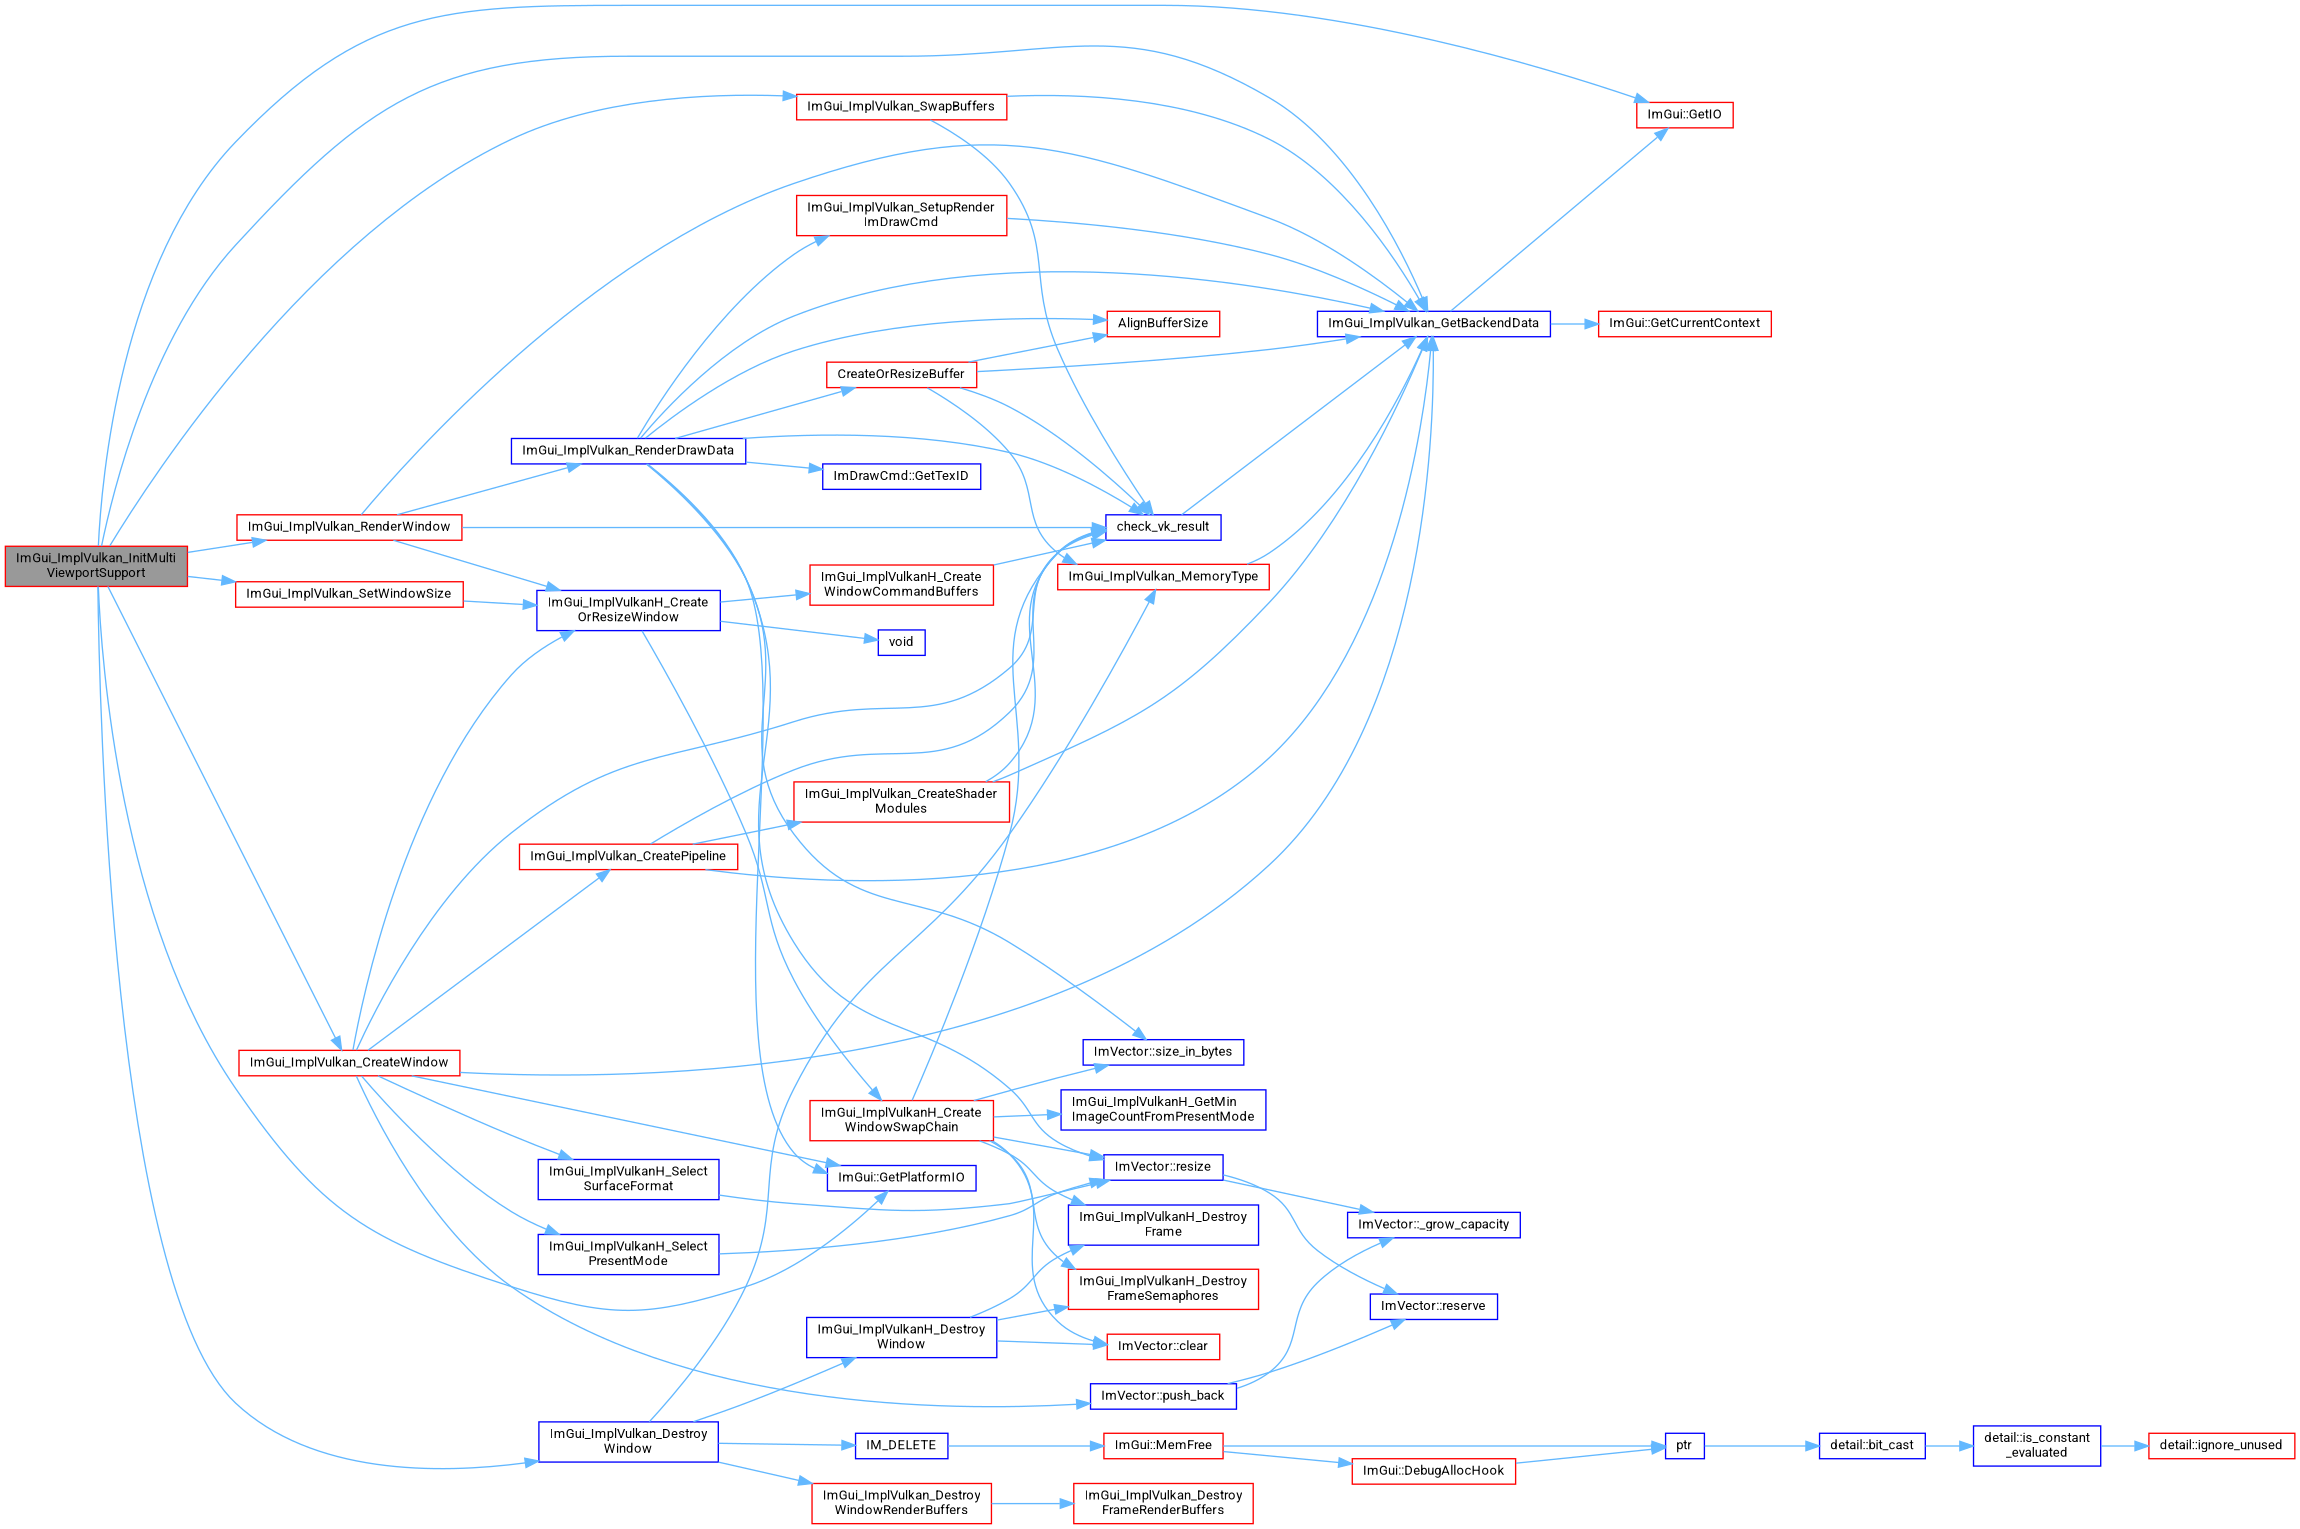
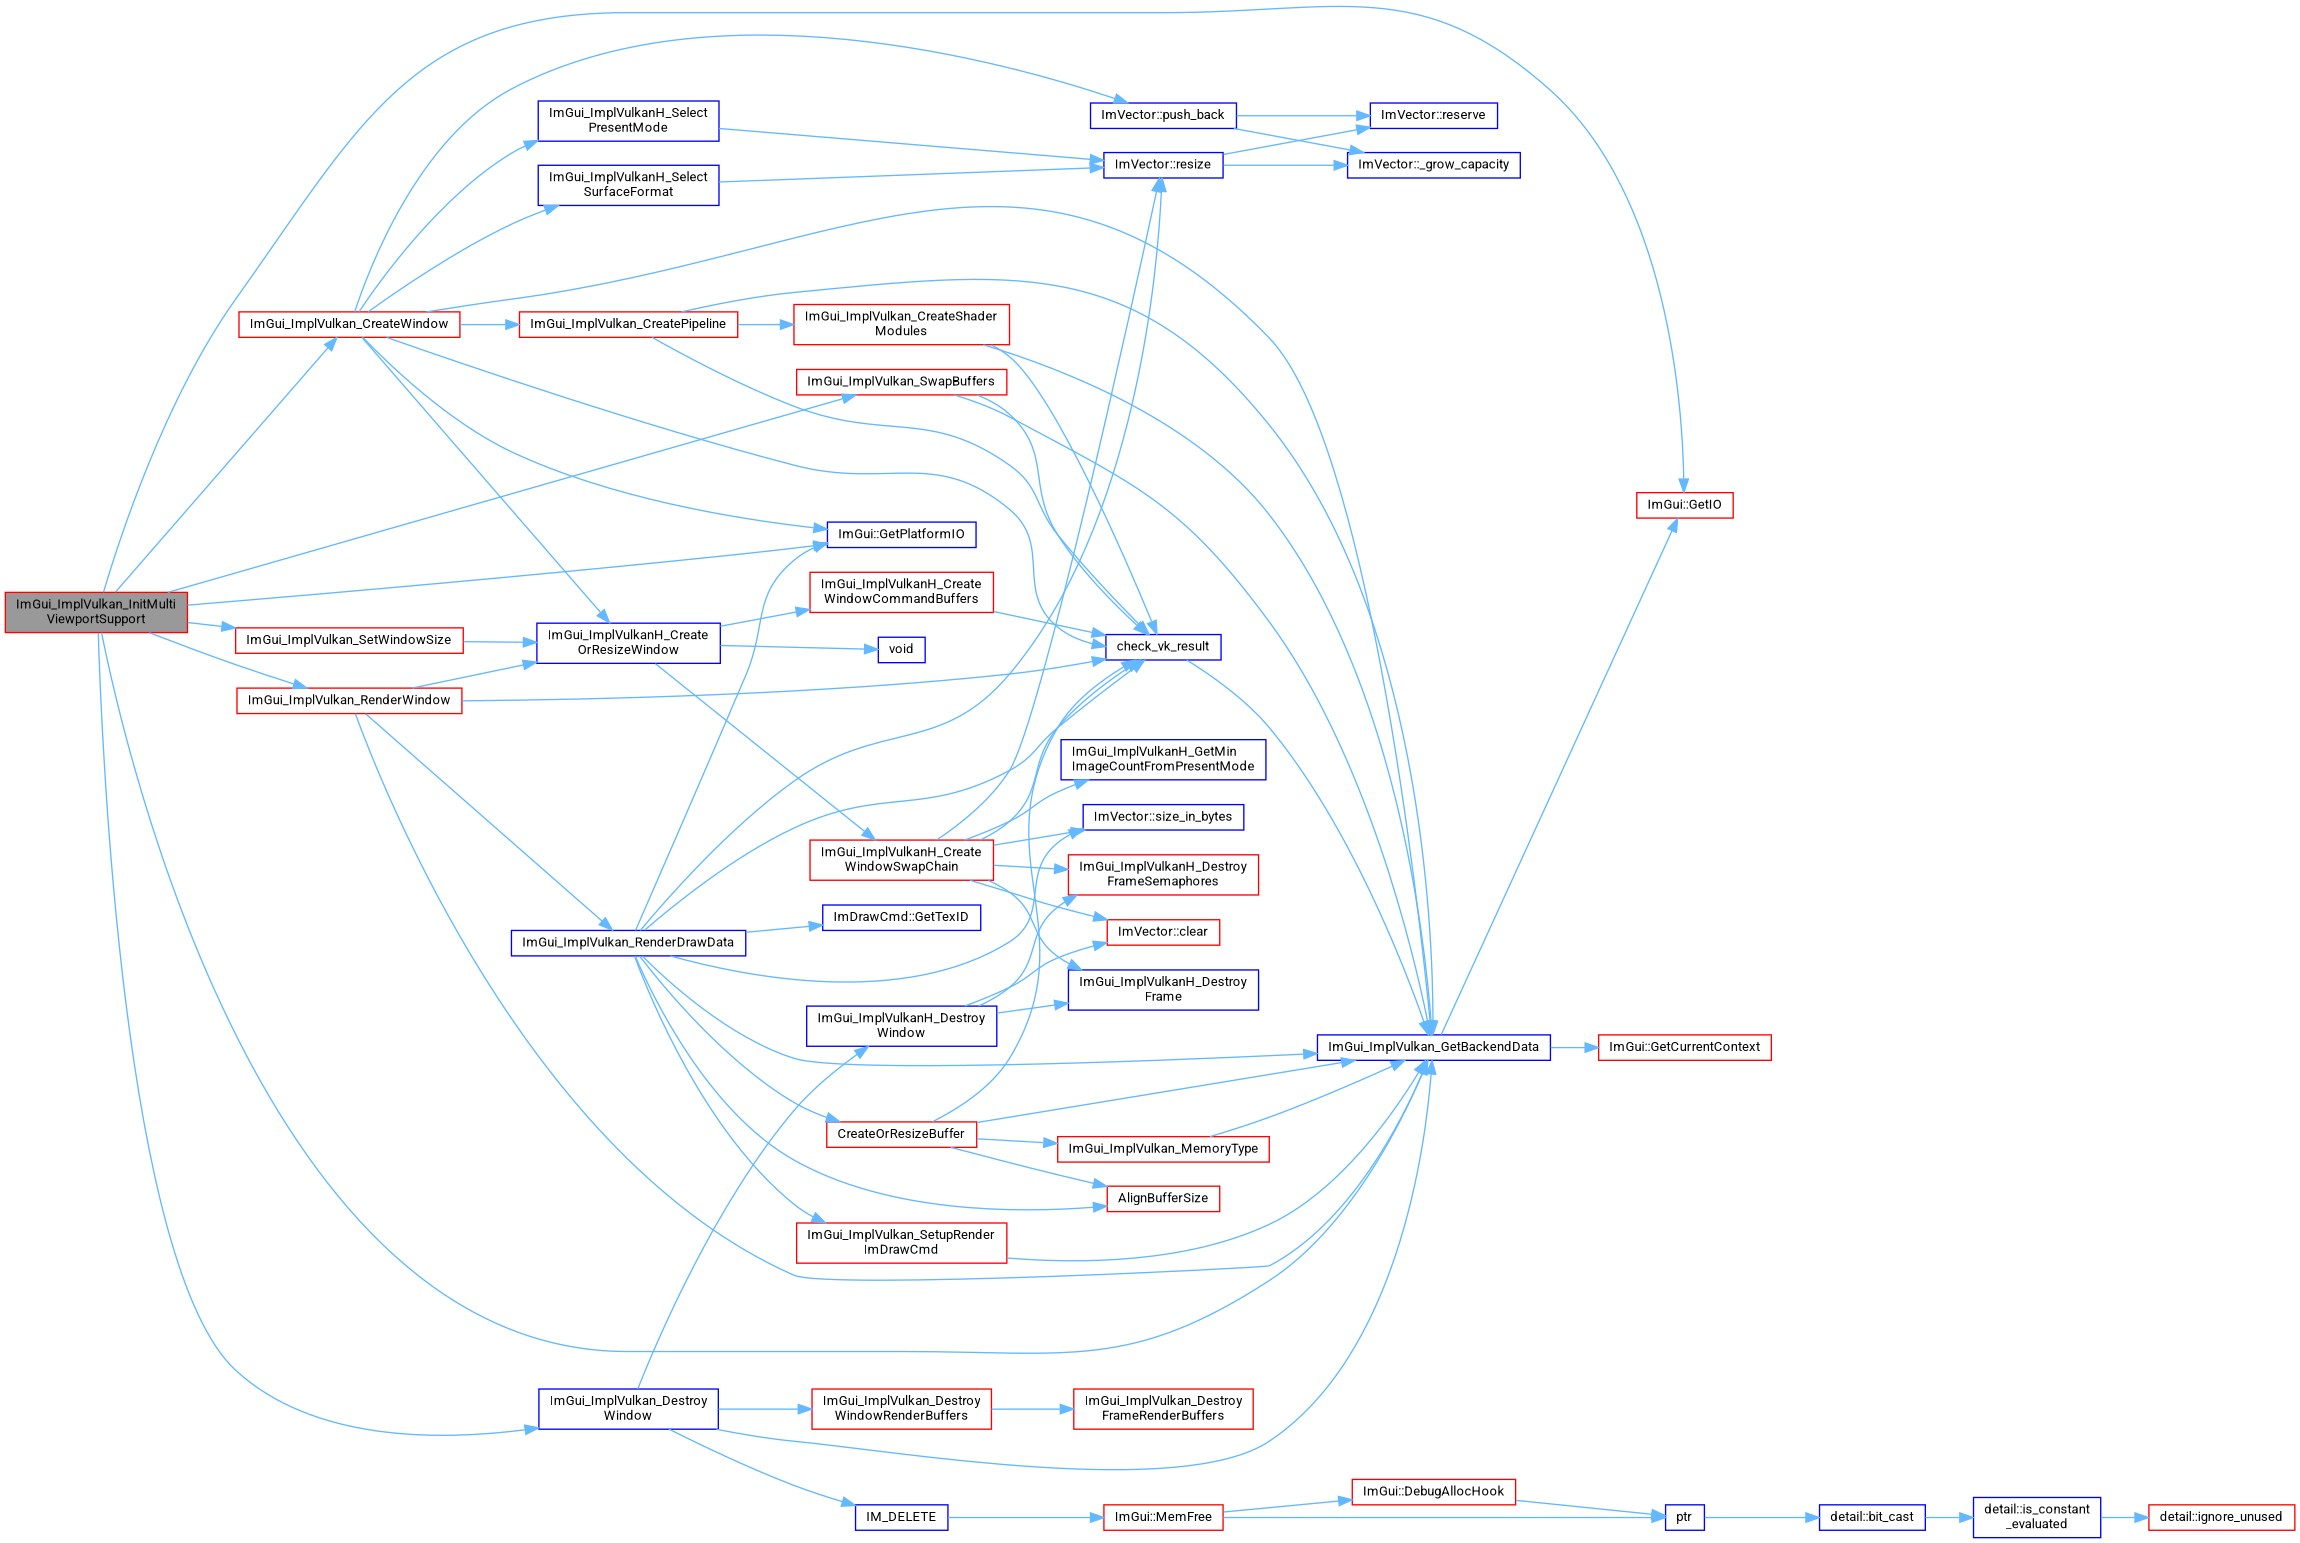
(860, 992) -> (1200, 1463)
